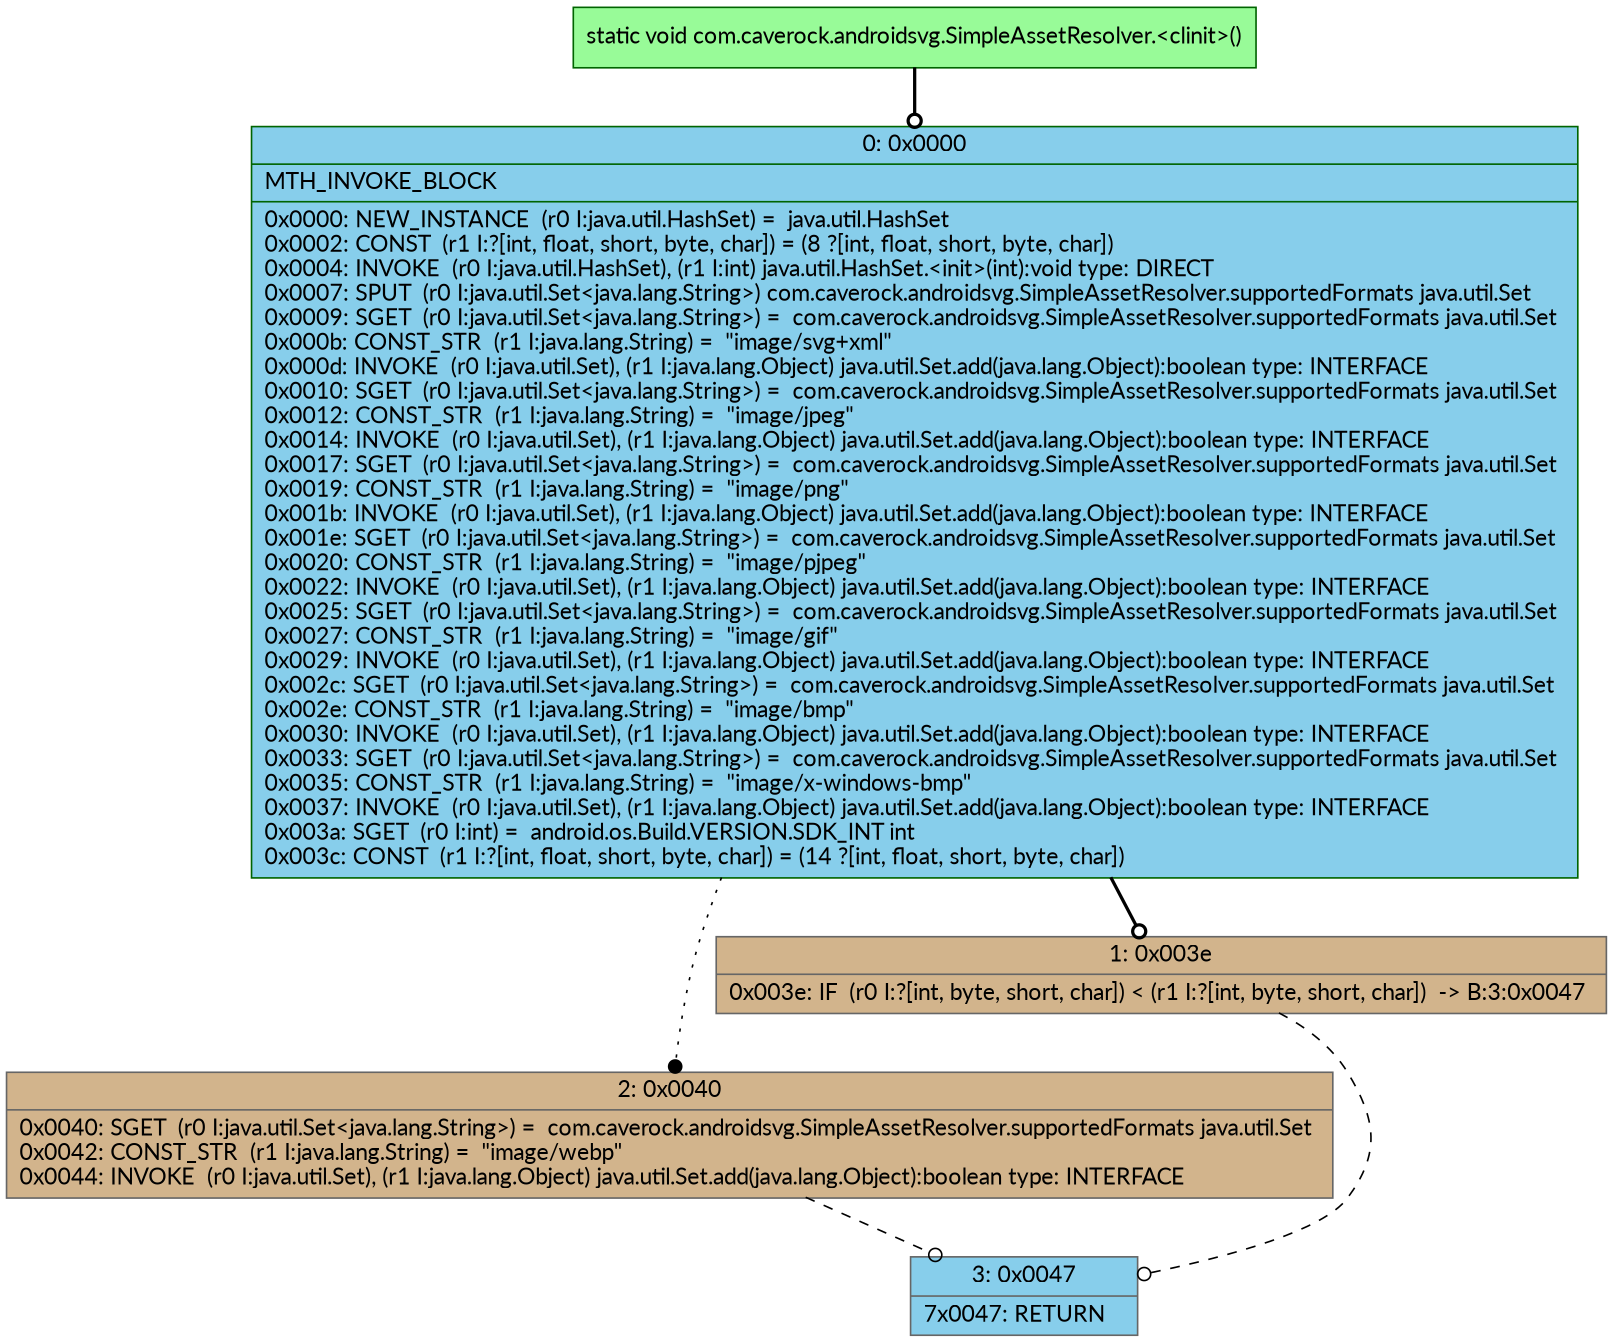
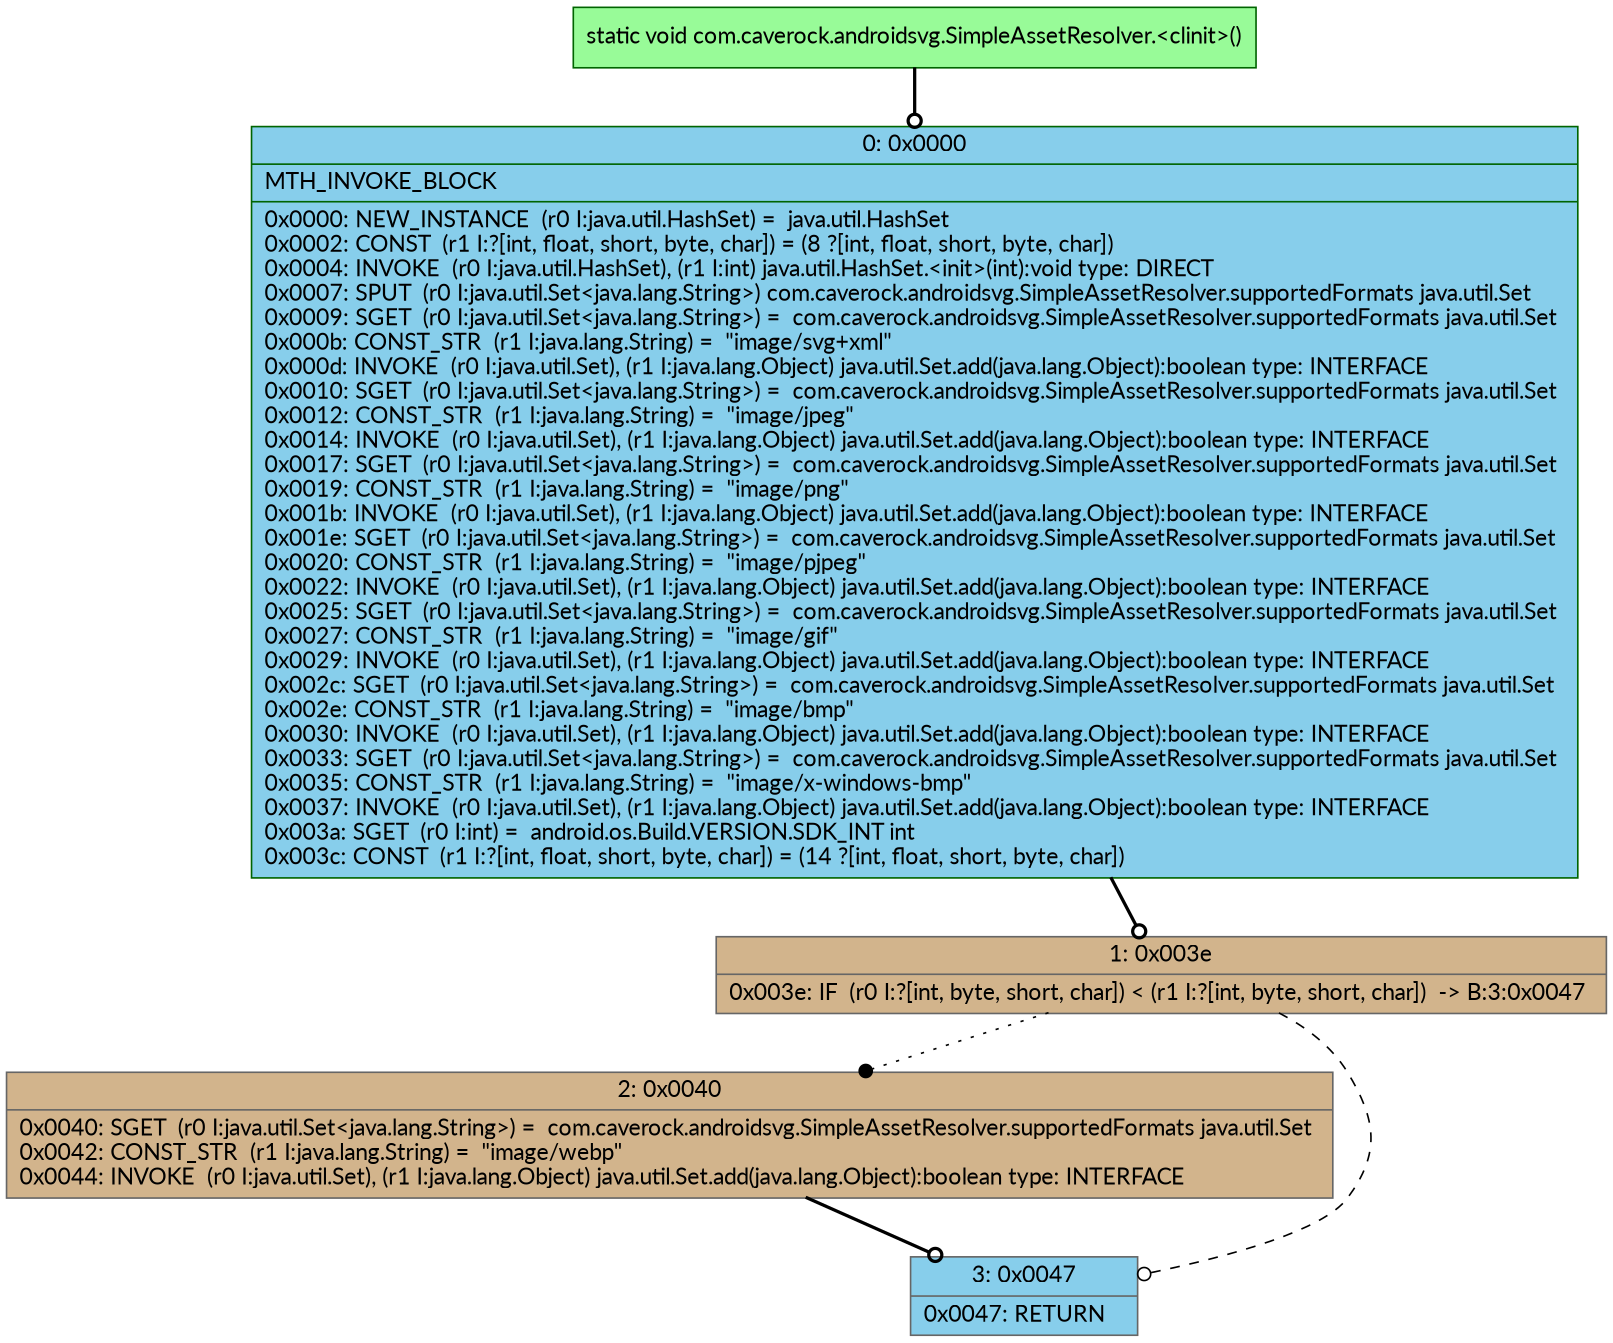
(692, 967) -> (960, 1041)
(867, 1225) -> (867, 1225)
(1024, 1315) -> (1024, 1315)
